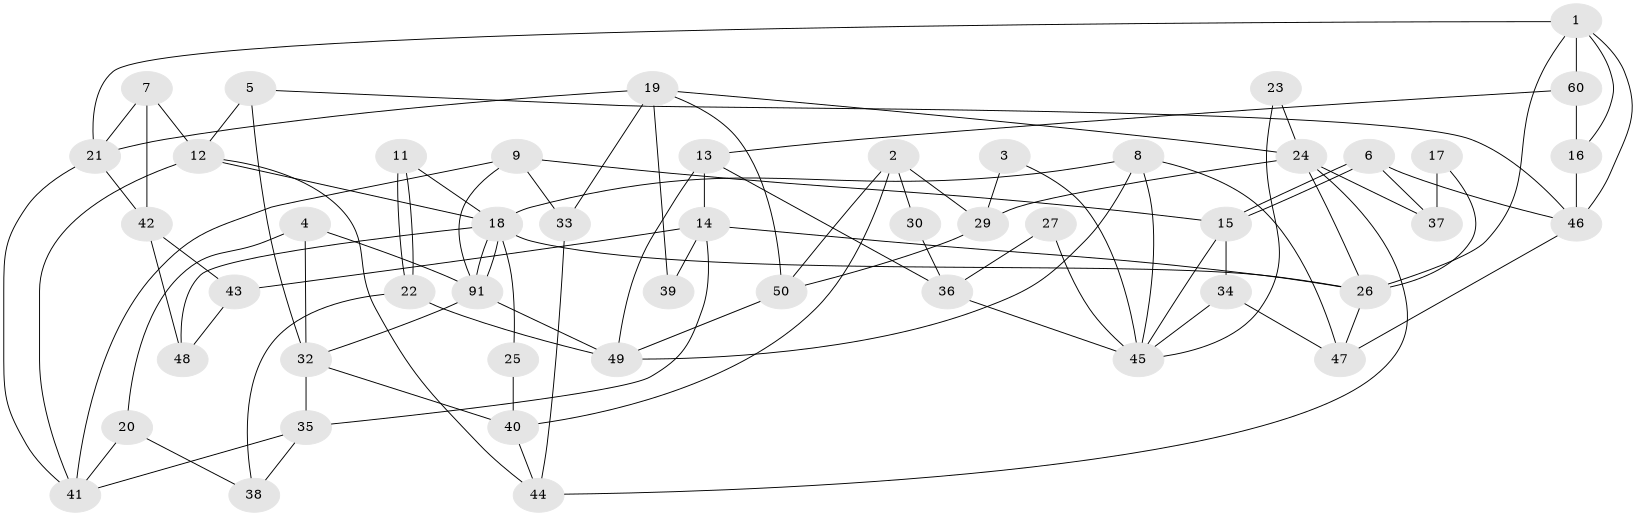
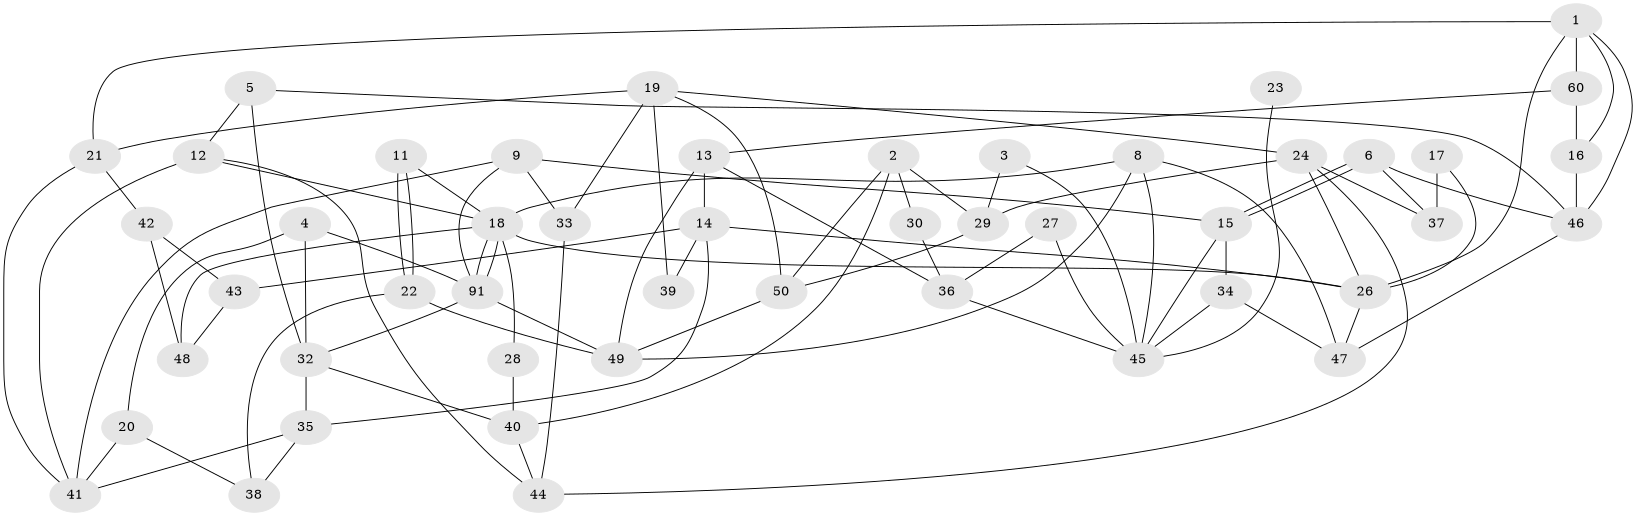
(147, 89) -> none
(1290, 126) -> none
(513, 360) -> (513, 360)
